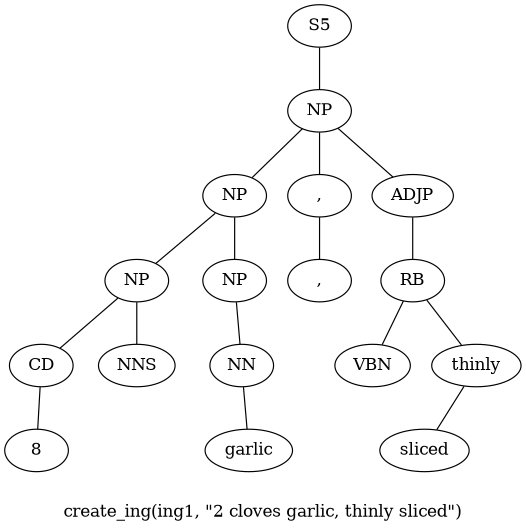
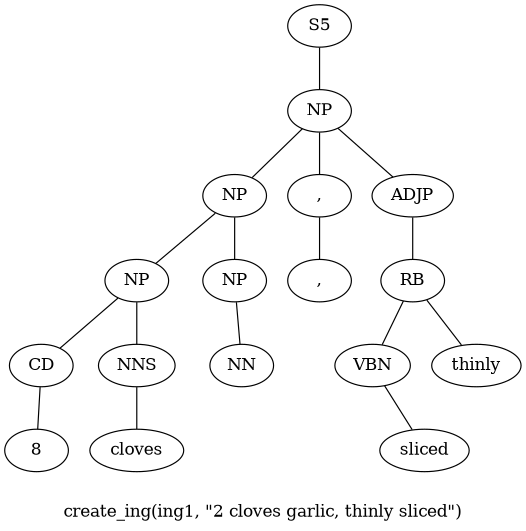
(450, 408) -> (398, 408)
none -> (137, 450)
(249, 450) -> none
